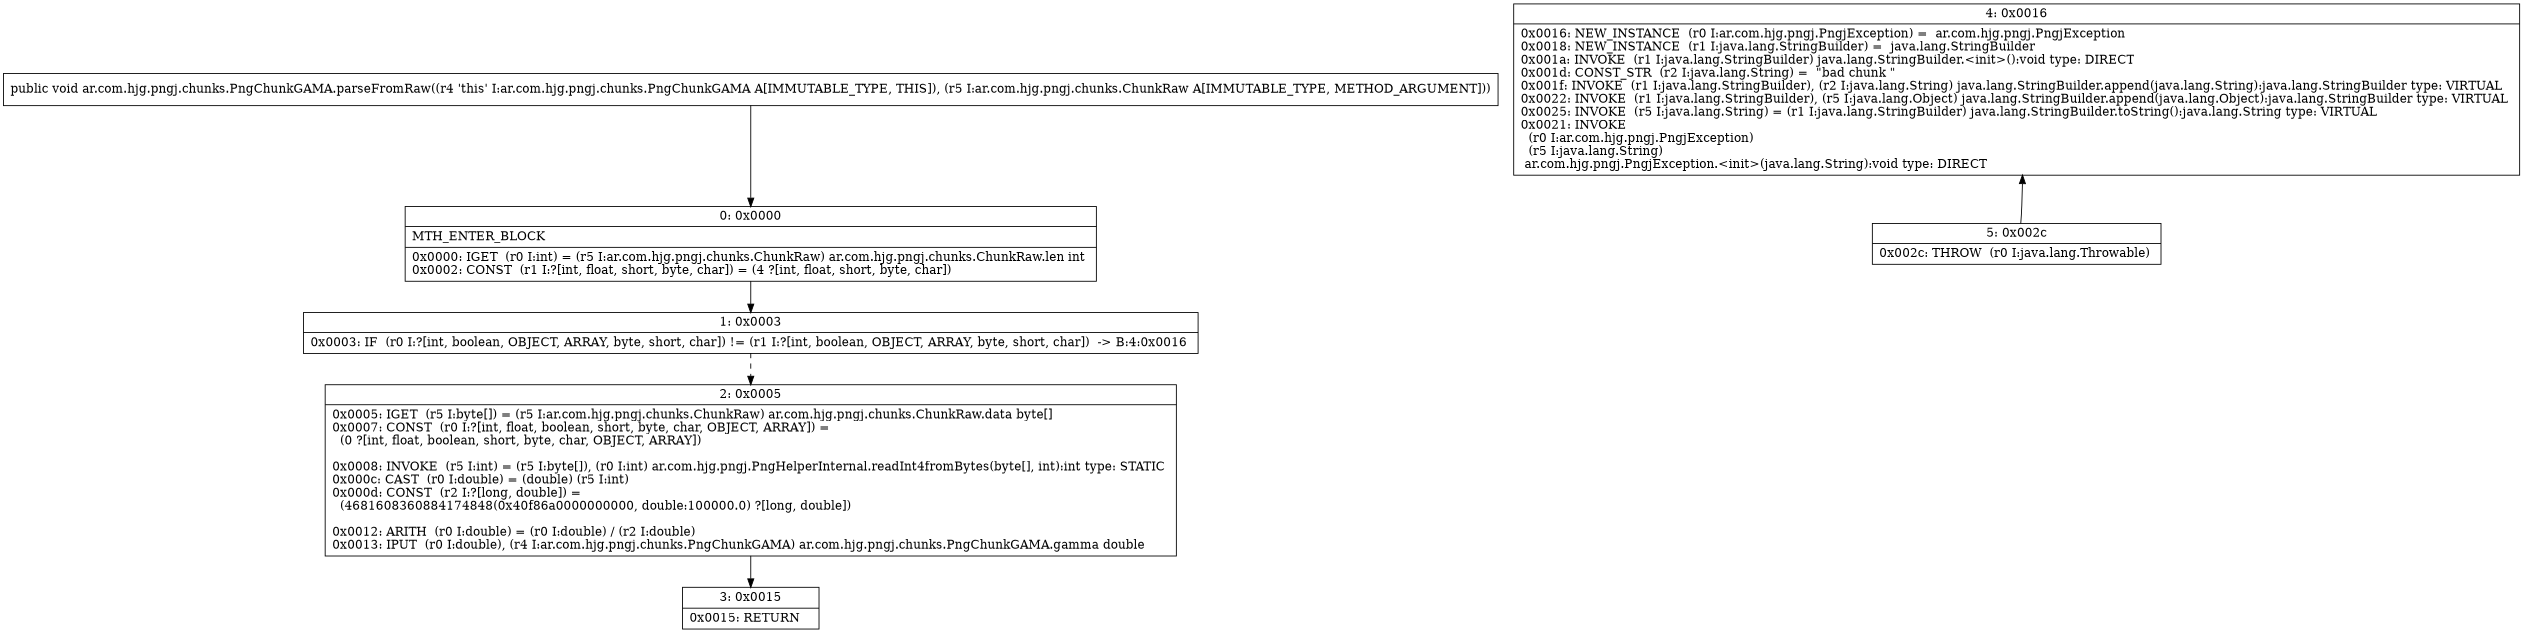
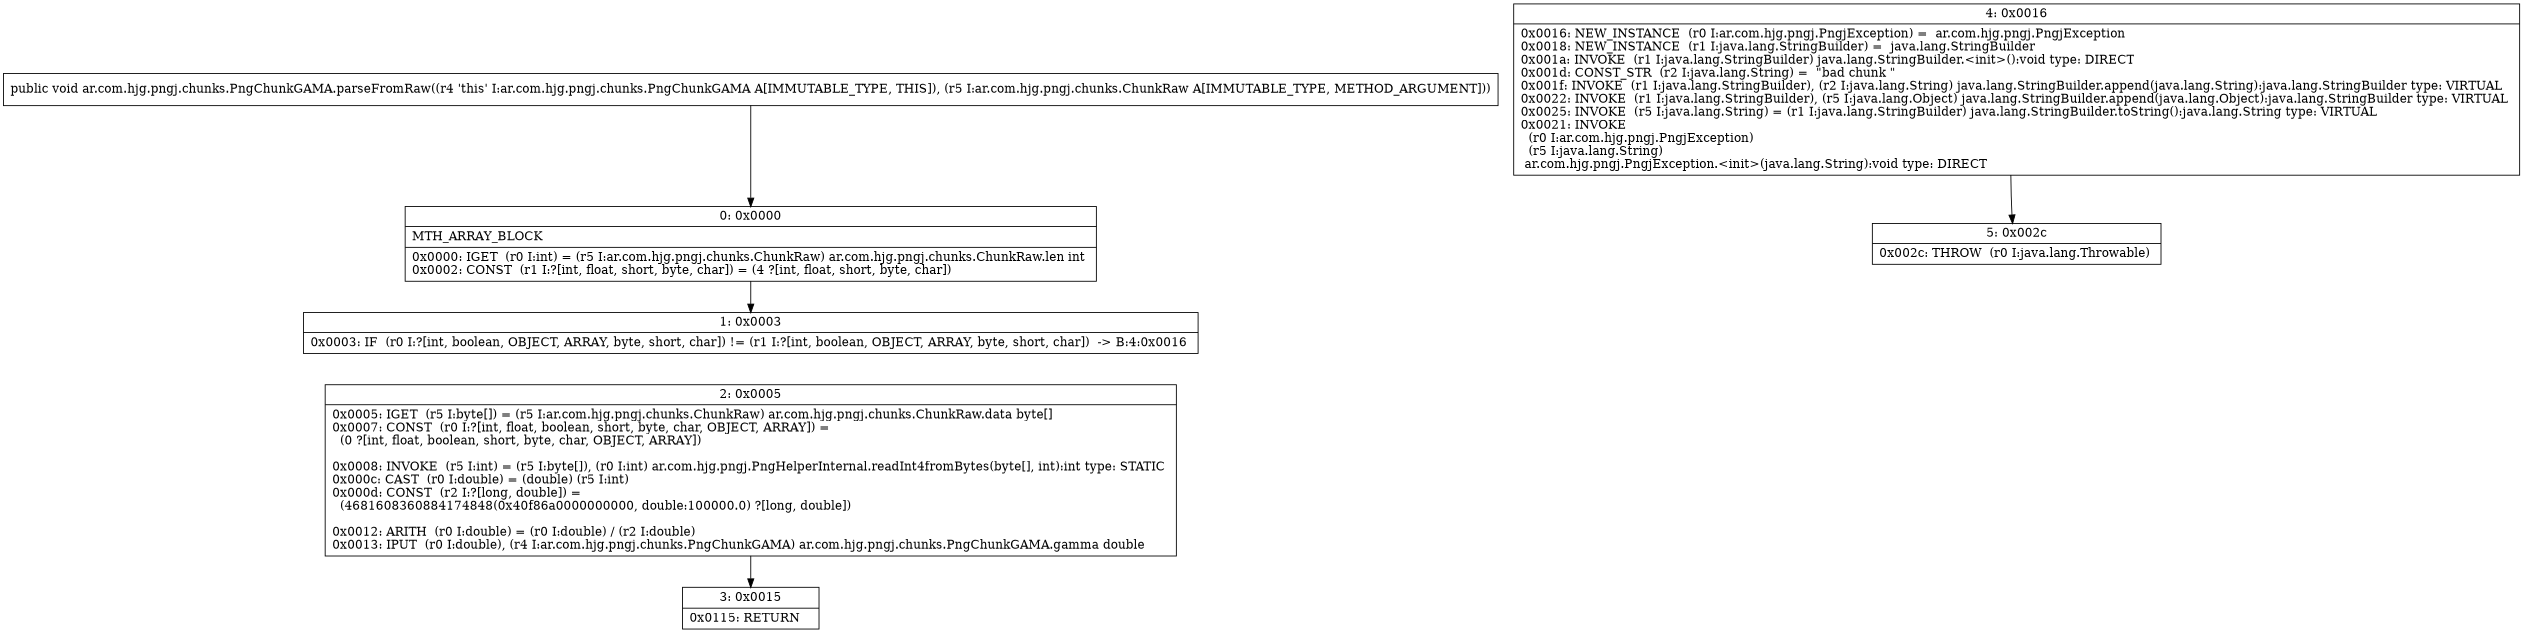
(2022, 204) -> (2011, 195)
(479, 236) -> (478, 236)
(751, 365) -> none
(751, 618) -> (751, 618)
